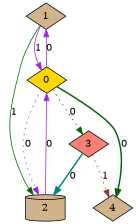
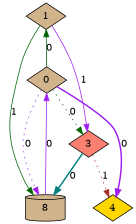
(35, 44) -> (75, 73)
(46, 52) -> (46, 52)
(47, 80) -> (47, 80)
(111, 125) -> (111, 125)
(45, 208) -> (45, 208)
(113, 208) -> (113, 208)
